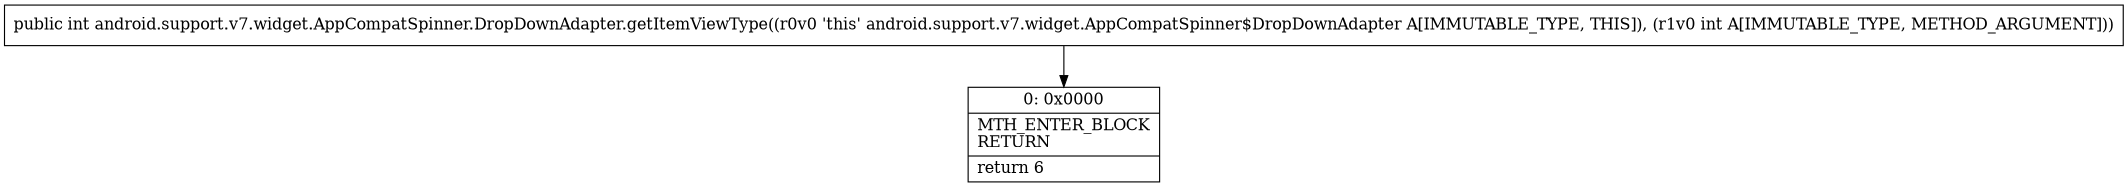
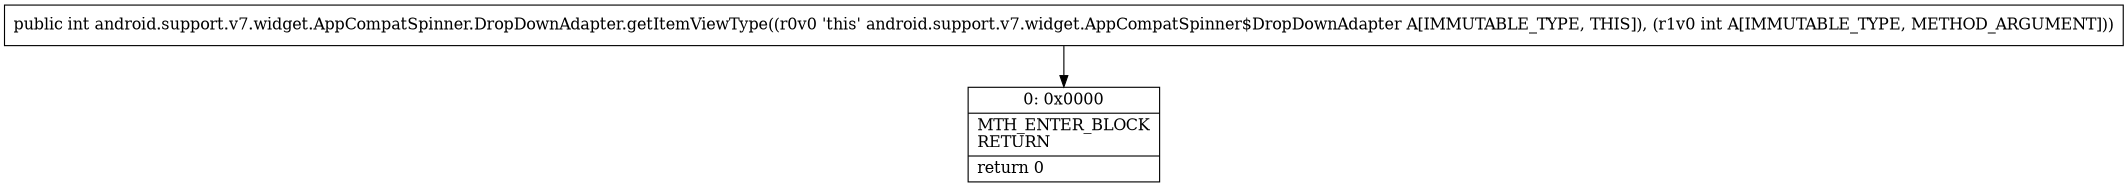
(1011, 168) -> (1011, 168)
